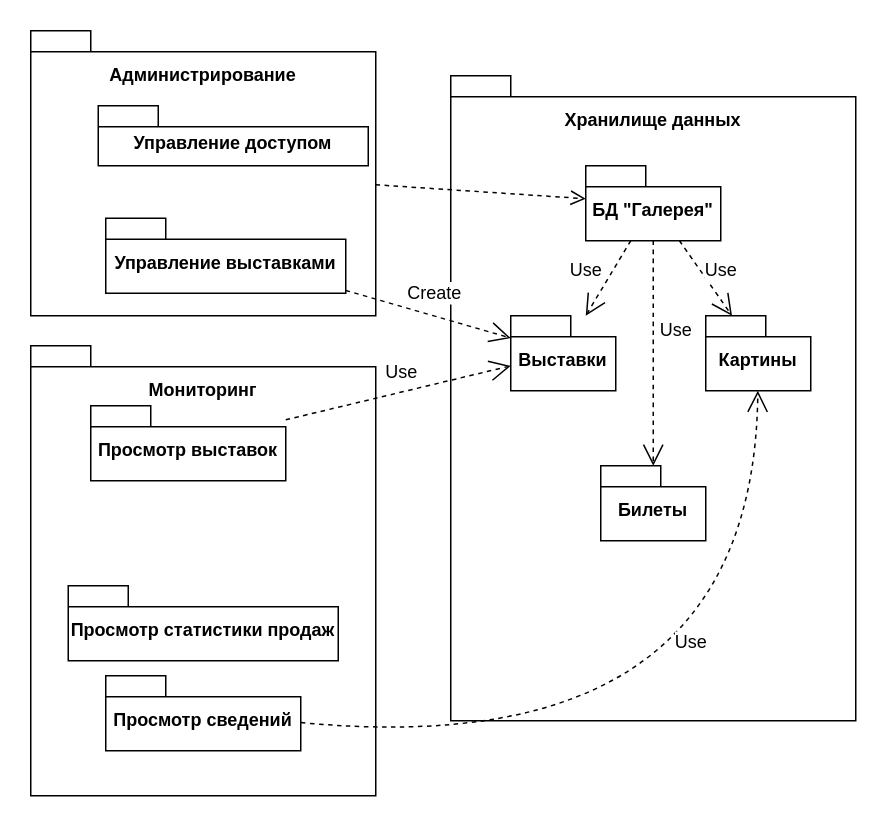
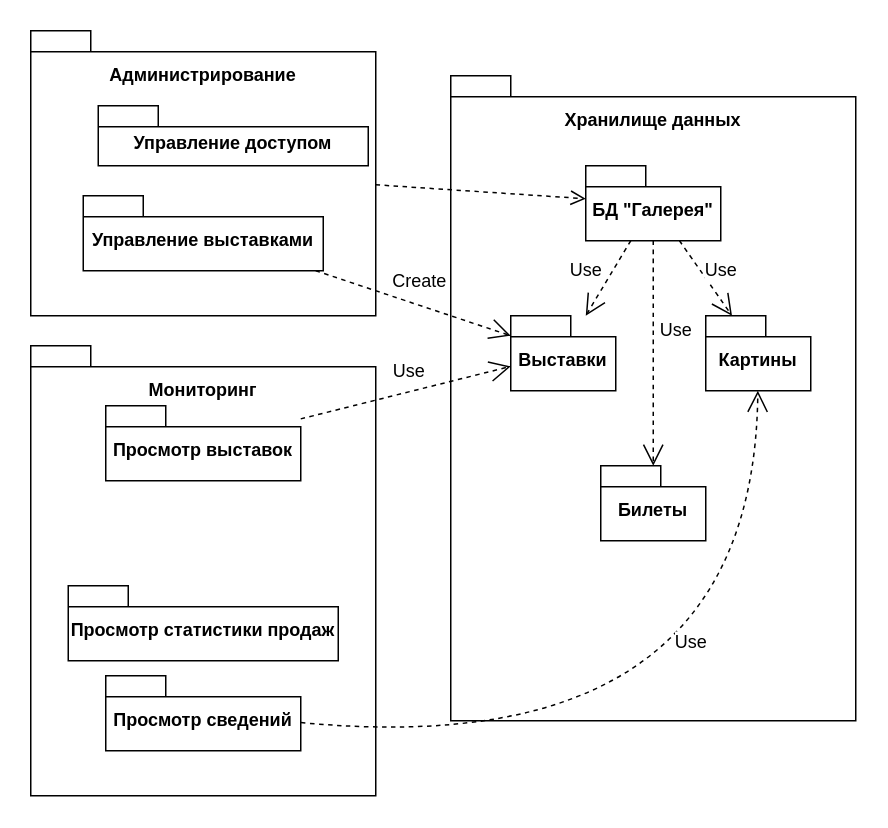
(226, 256) -> (203, 233)
(188, 443) -> (203, 443)
